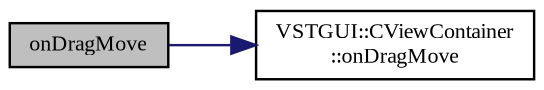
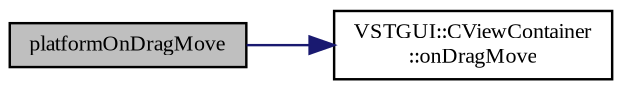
(89, 45) -> (128, 45)
